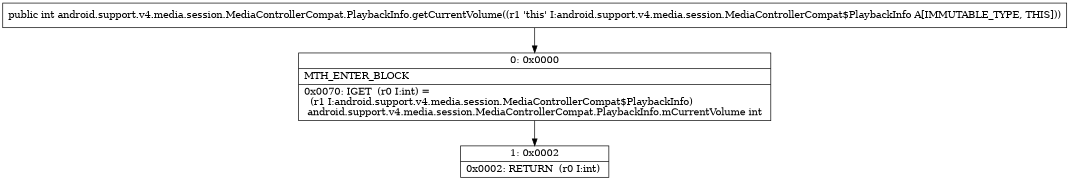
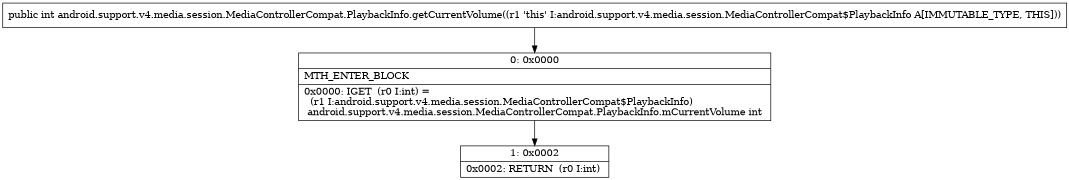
(369, 92) -> (369, 92)
